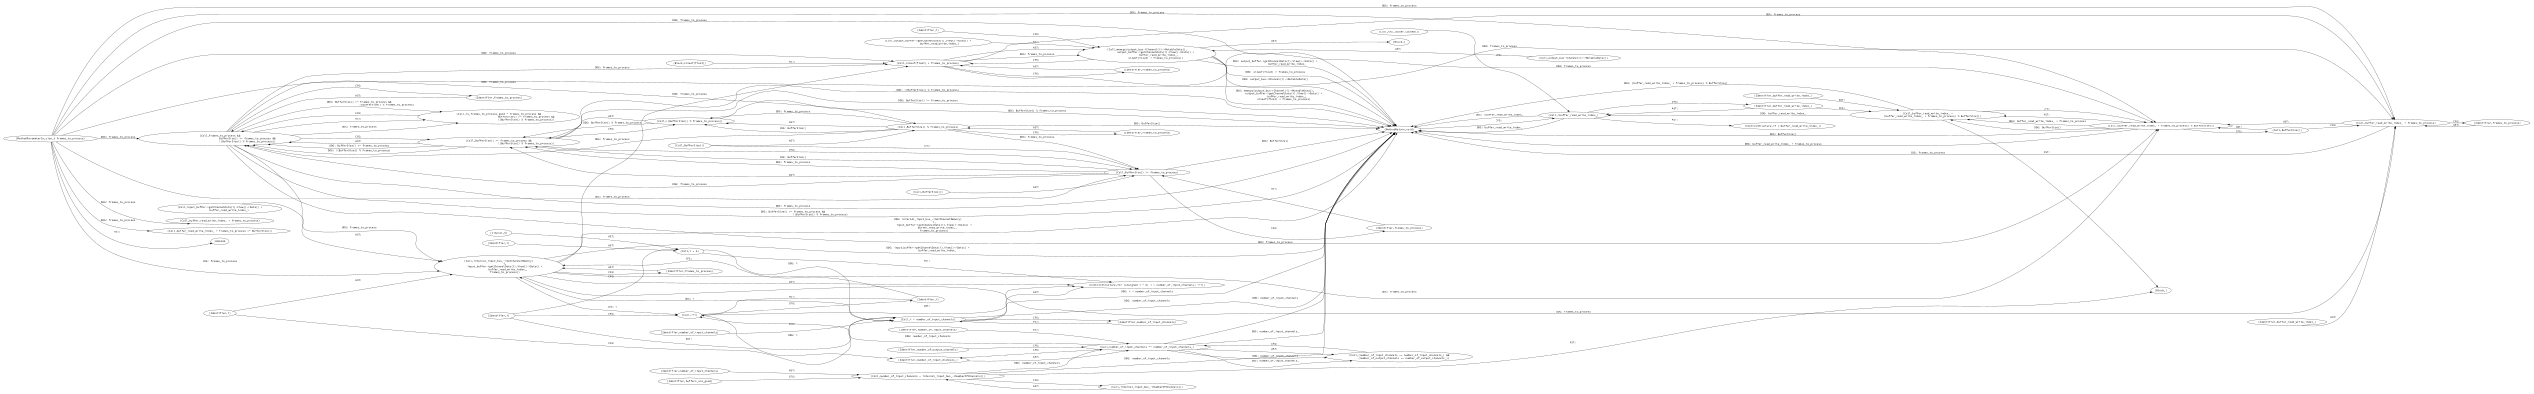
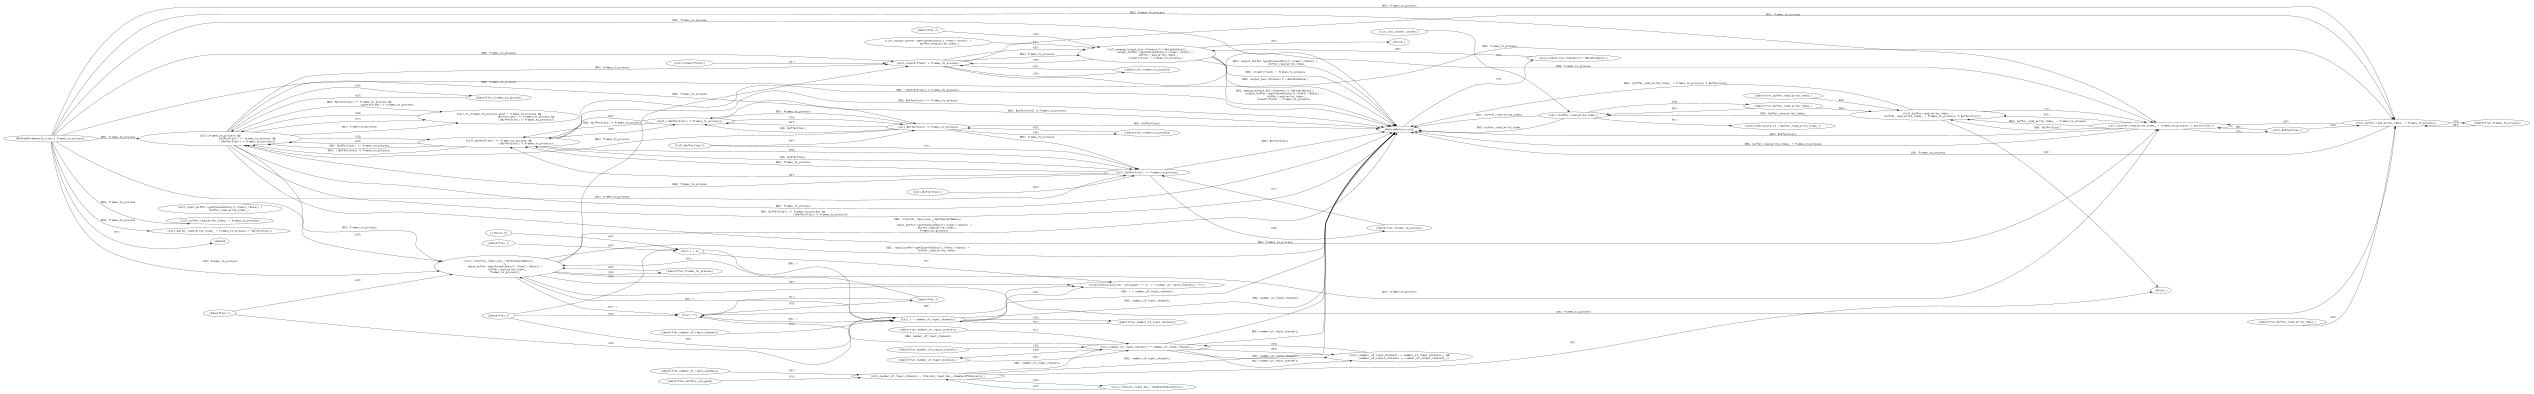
(690, 63) -> (690, 63)
none -> (817, 119)
(1486, 125) -> (1470, 87)
(789, 356) -> (796, 322)
